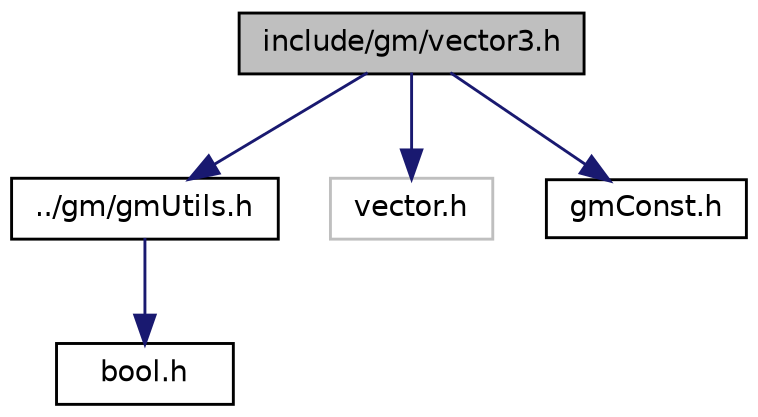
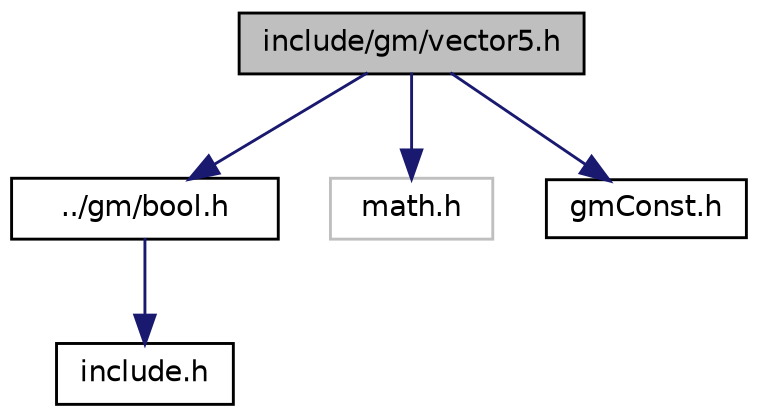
(412, 43) -> (412, 43)
(145, 209) -> (145, 209)
(412, 209) -> (412, 209)
(145, 374) -> (145, 374)
